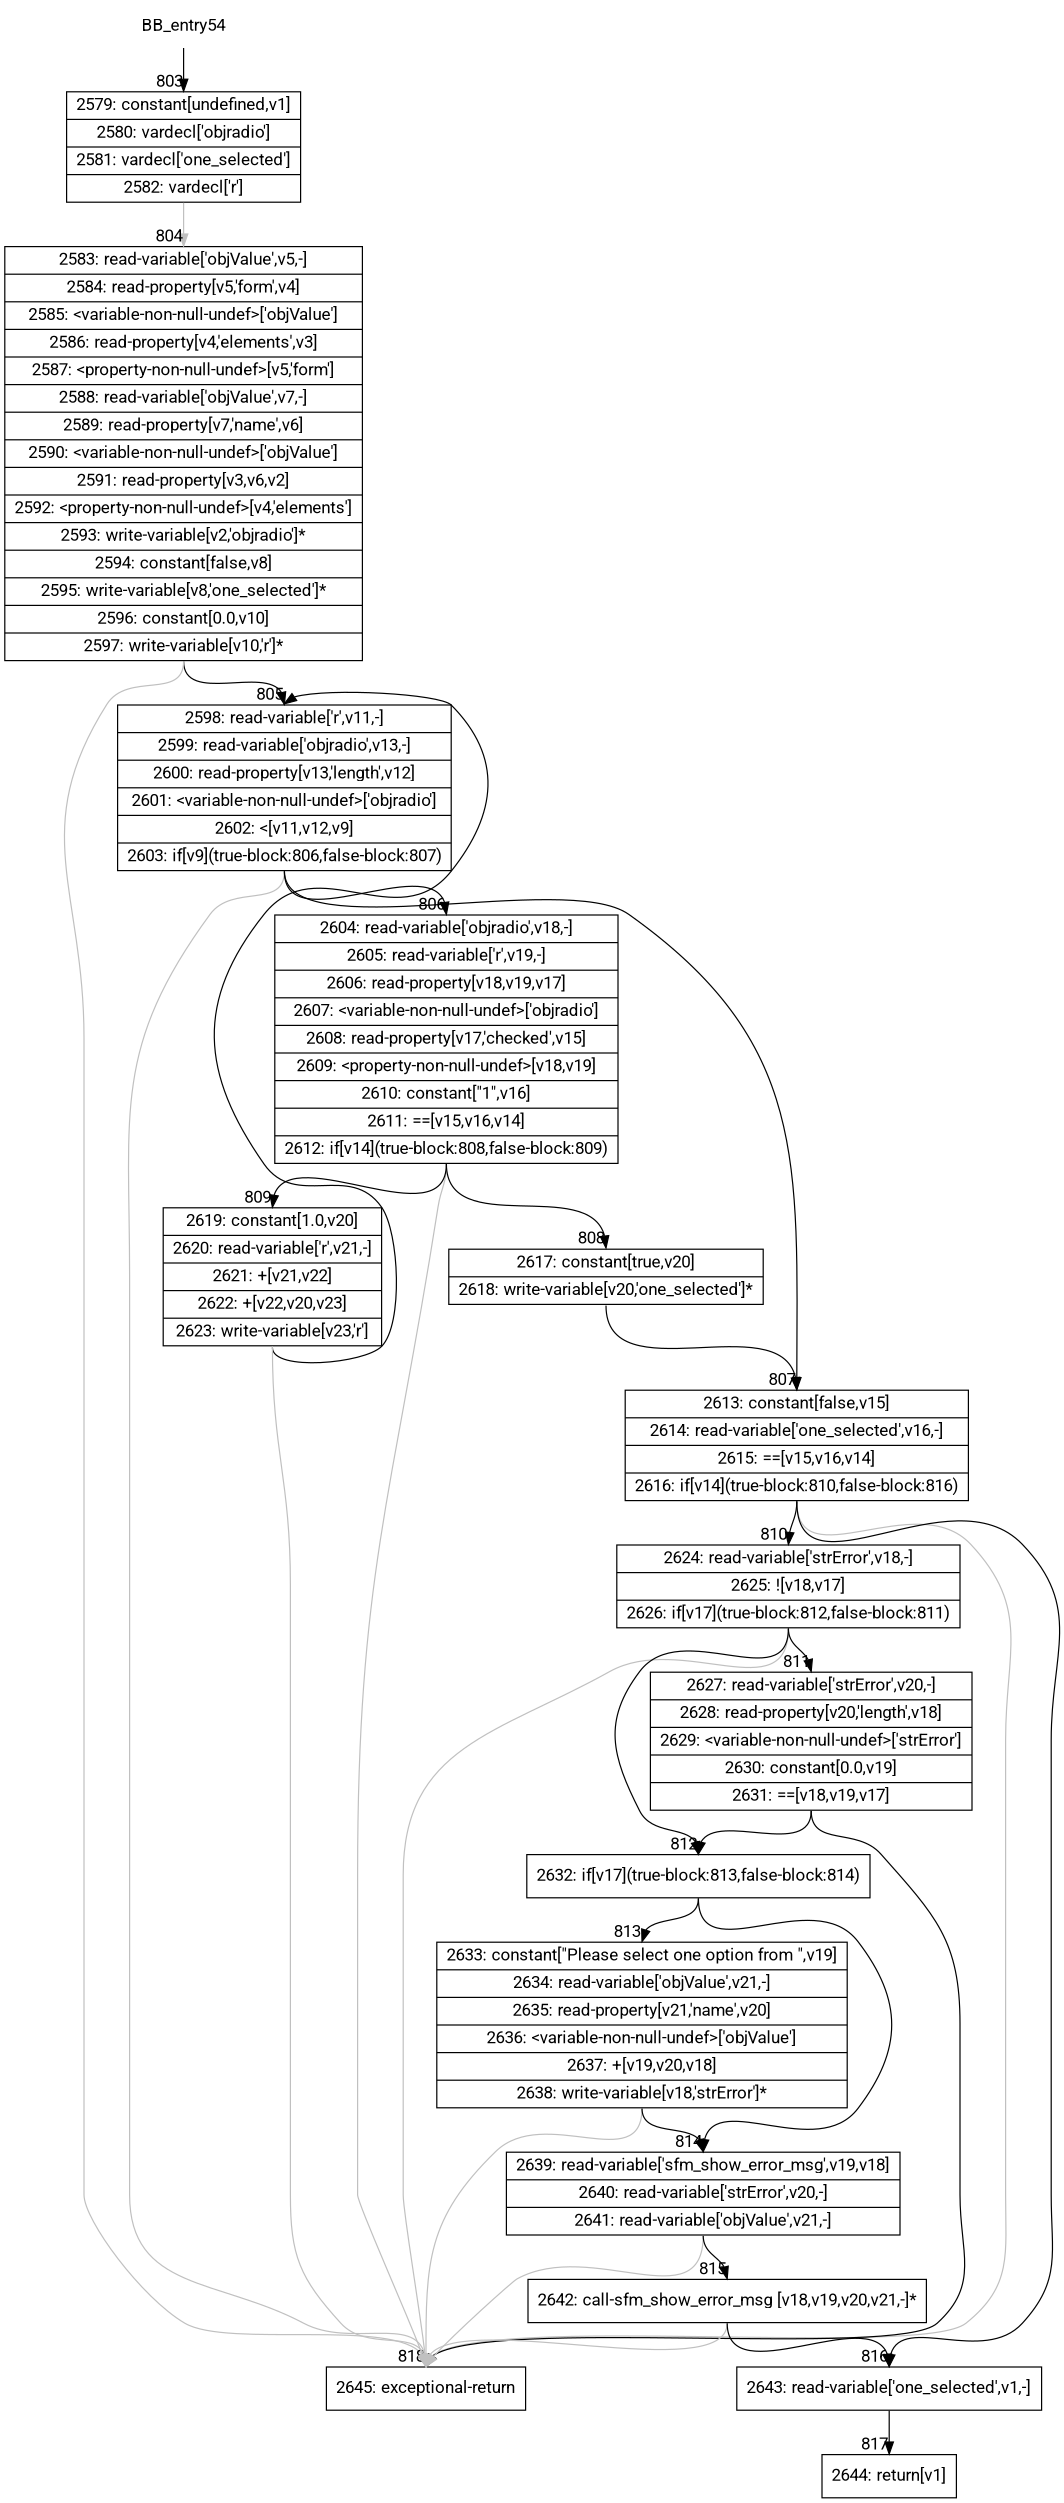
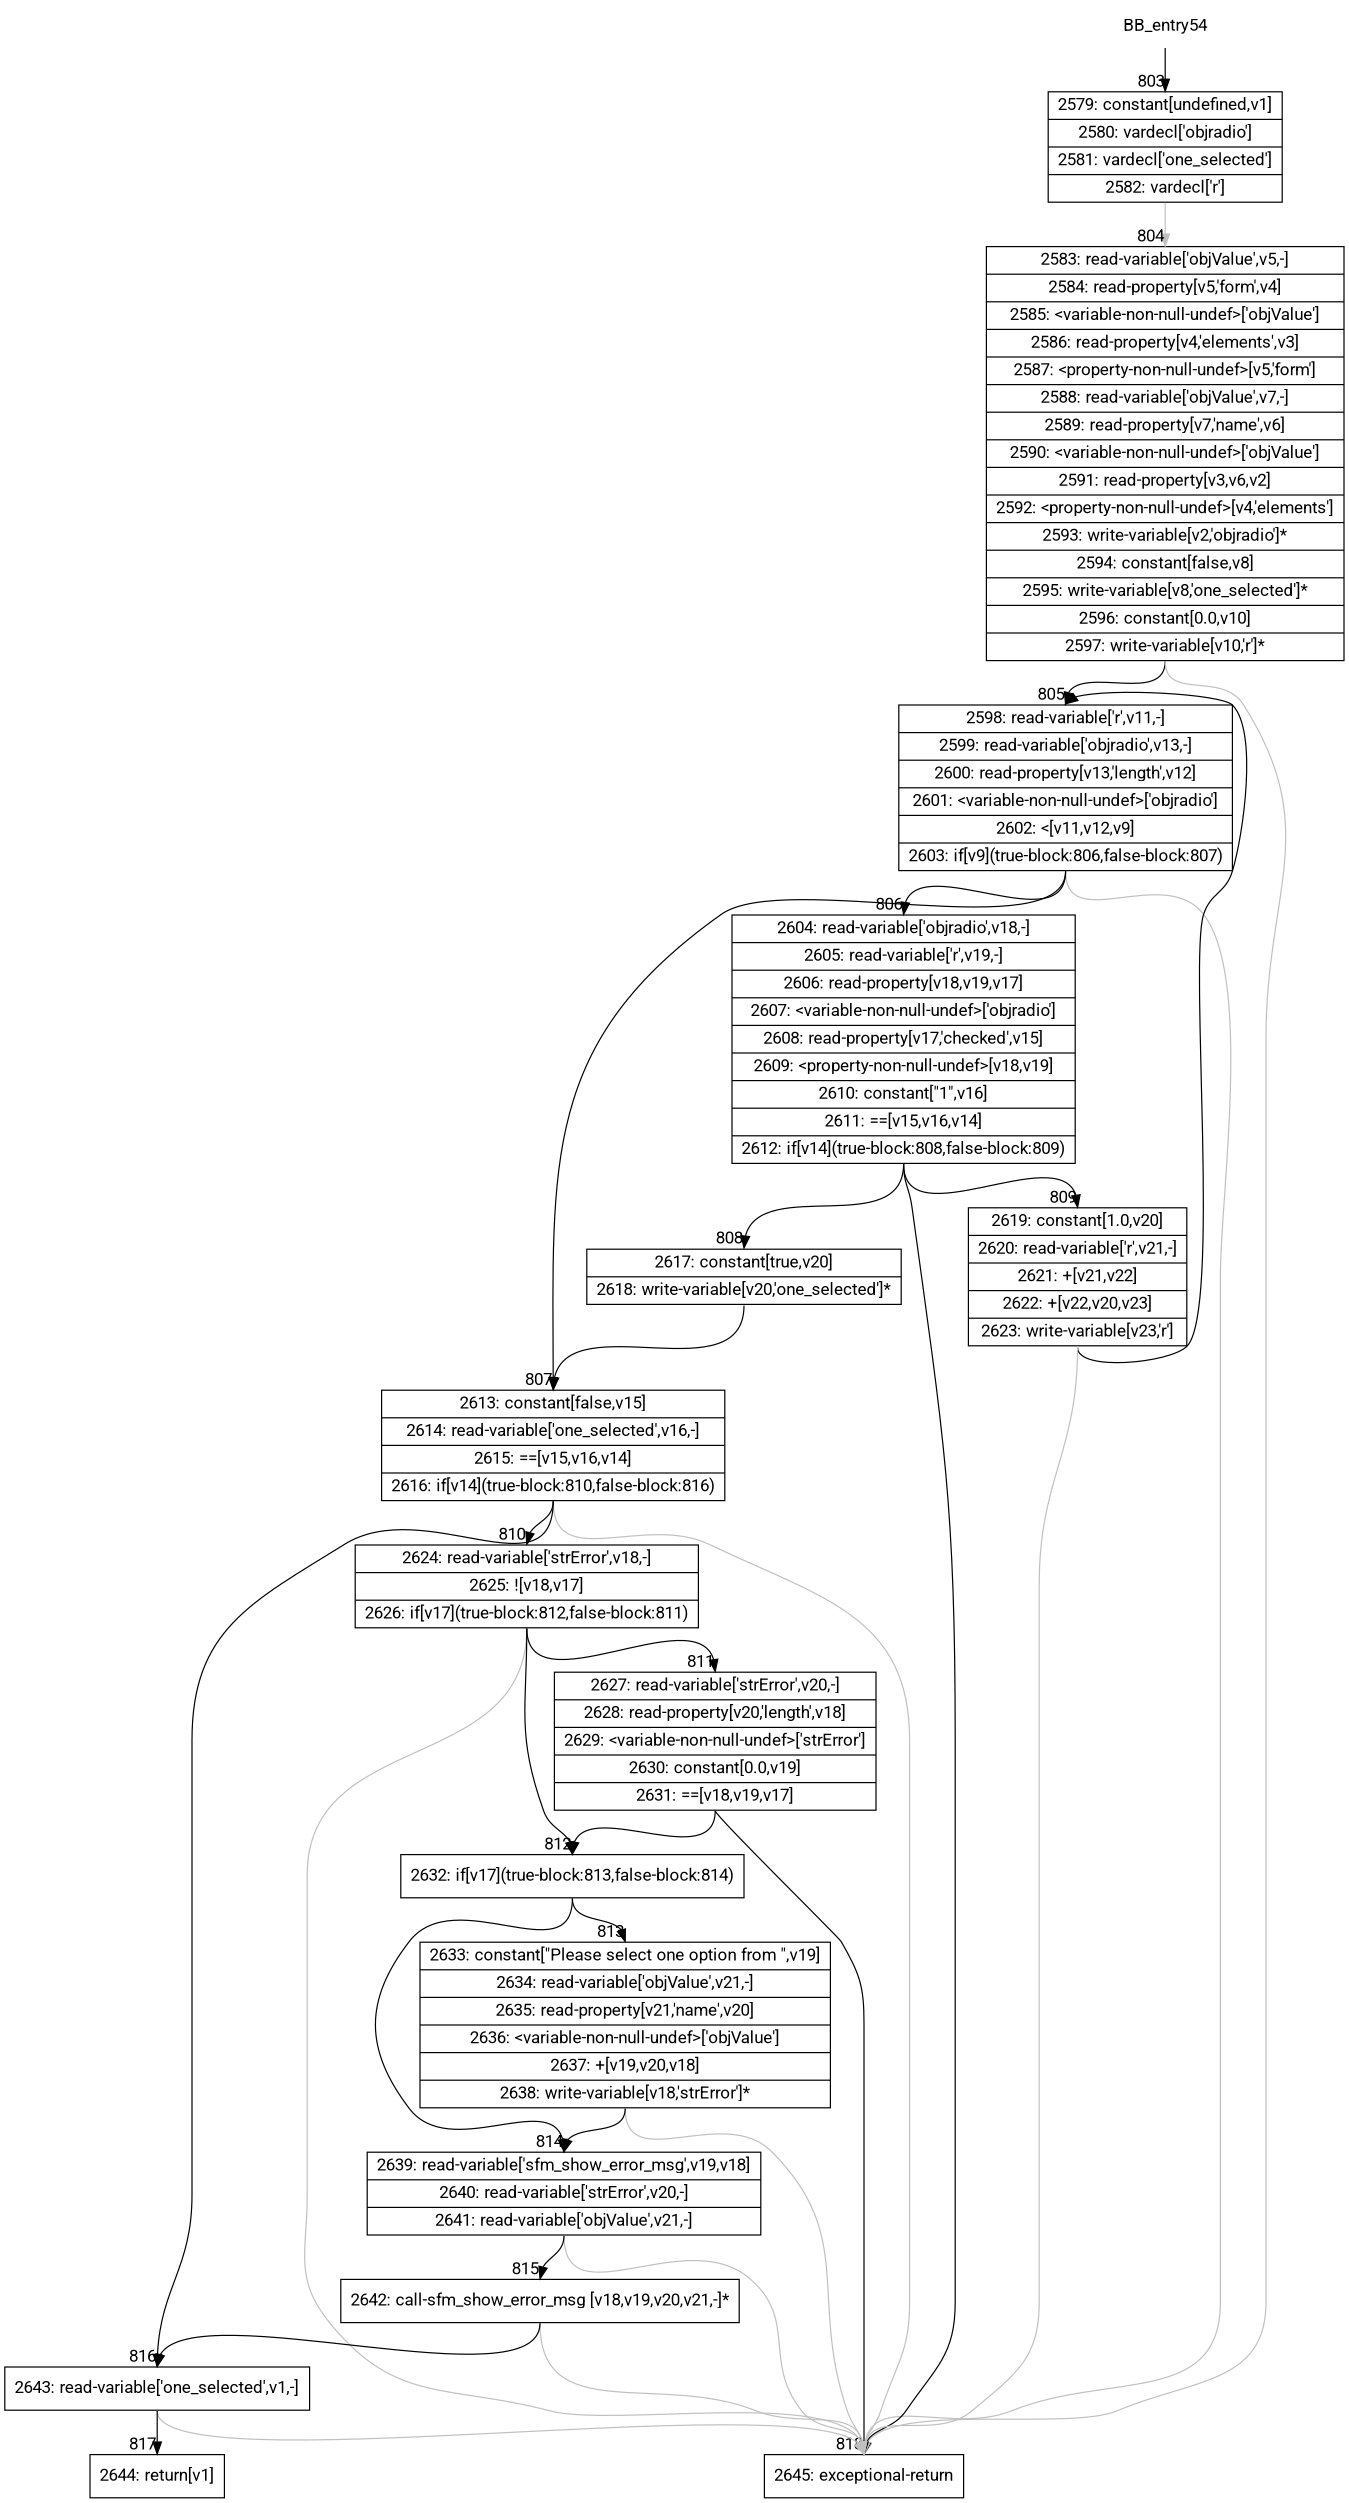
(360, 1762) -> (955, 1818)
none -> (505, 2433)
